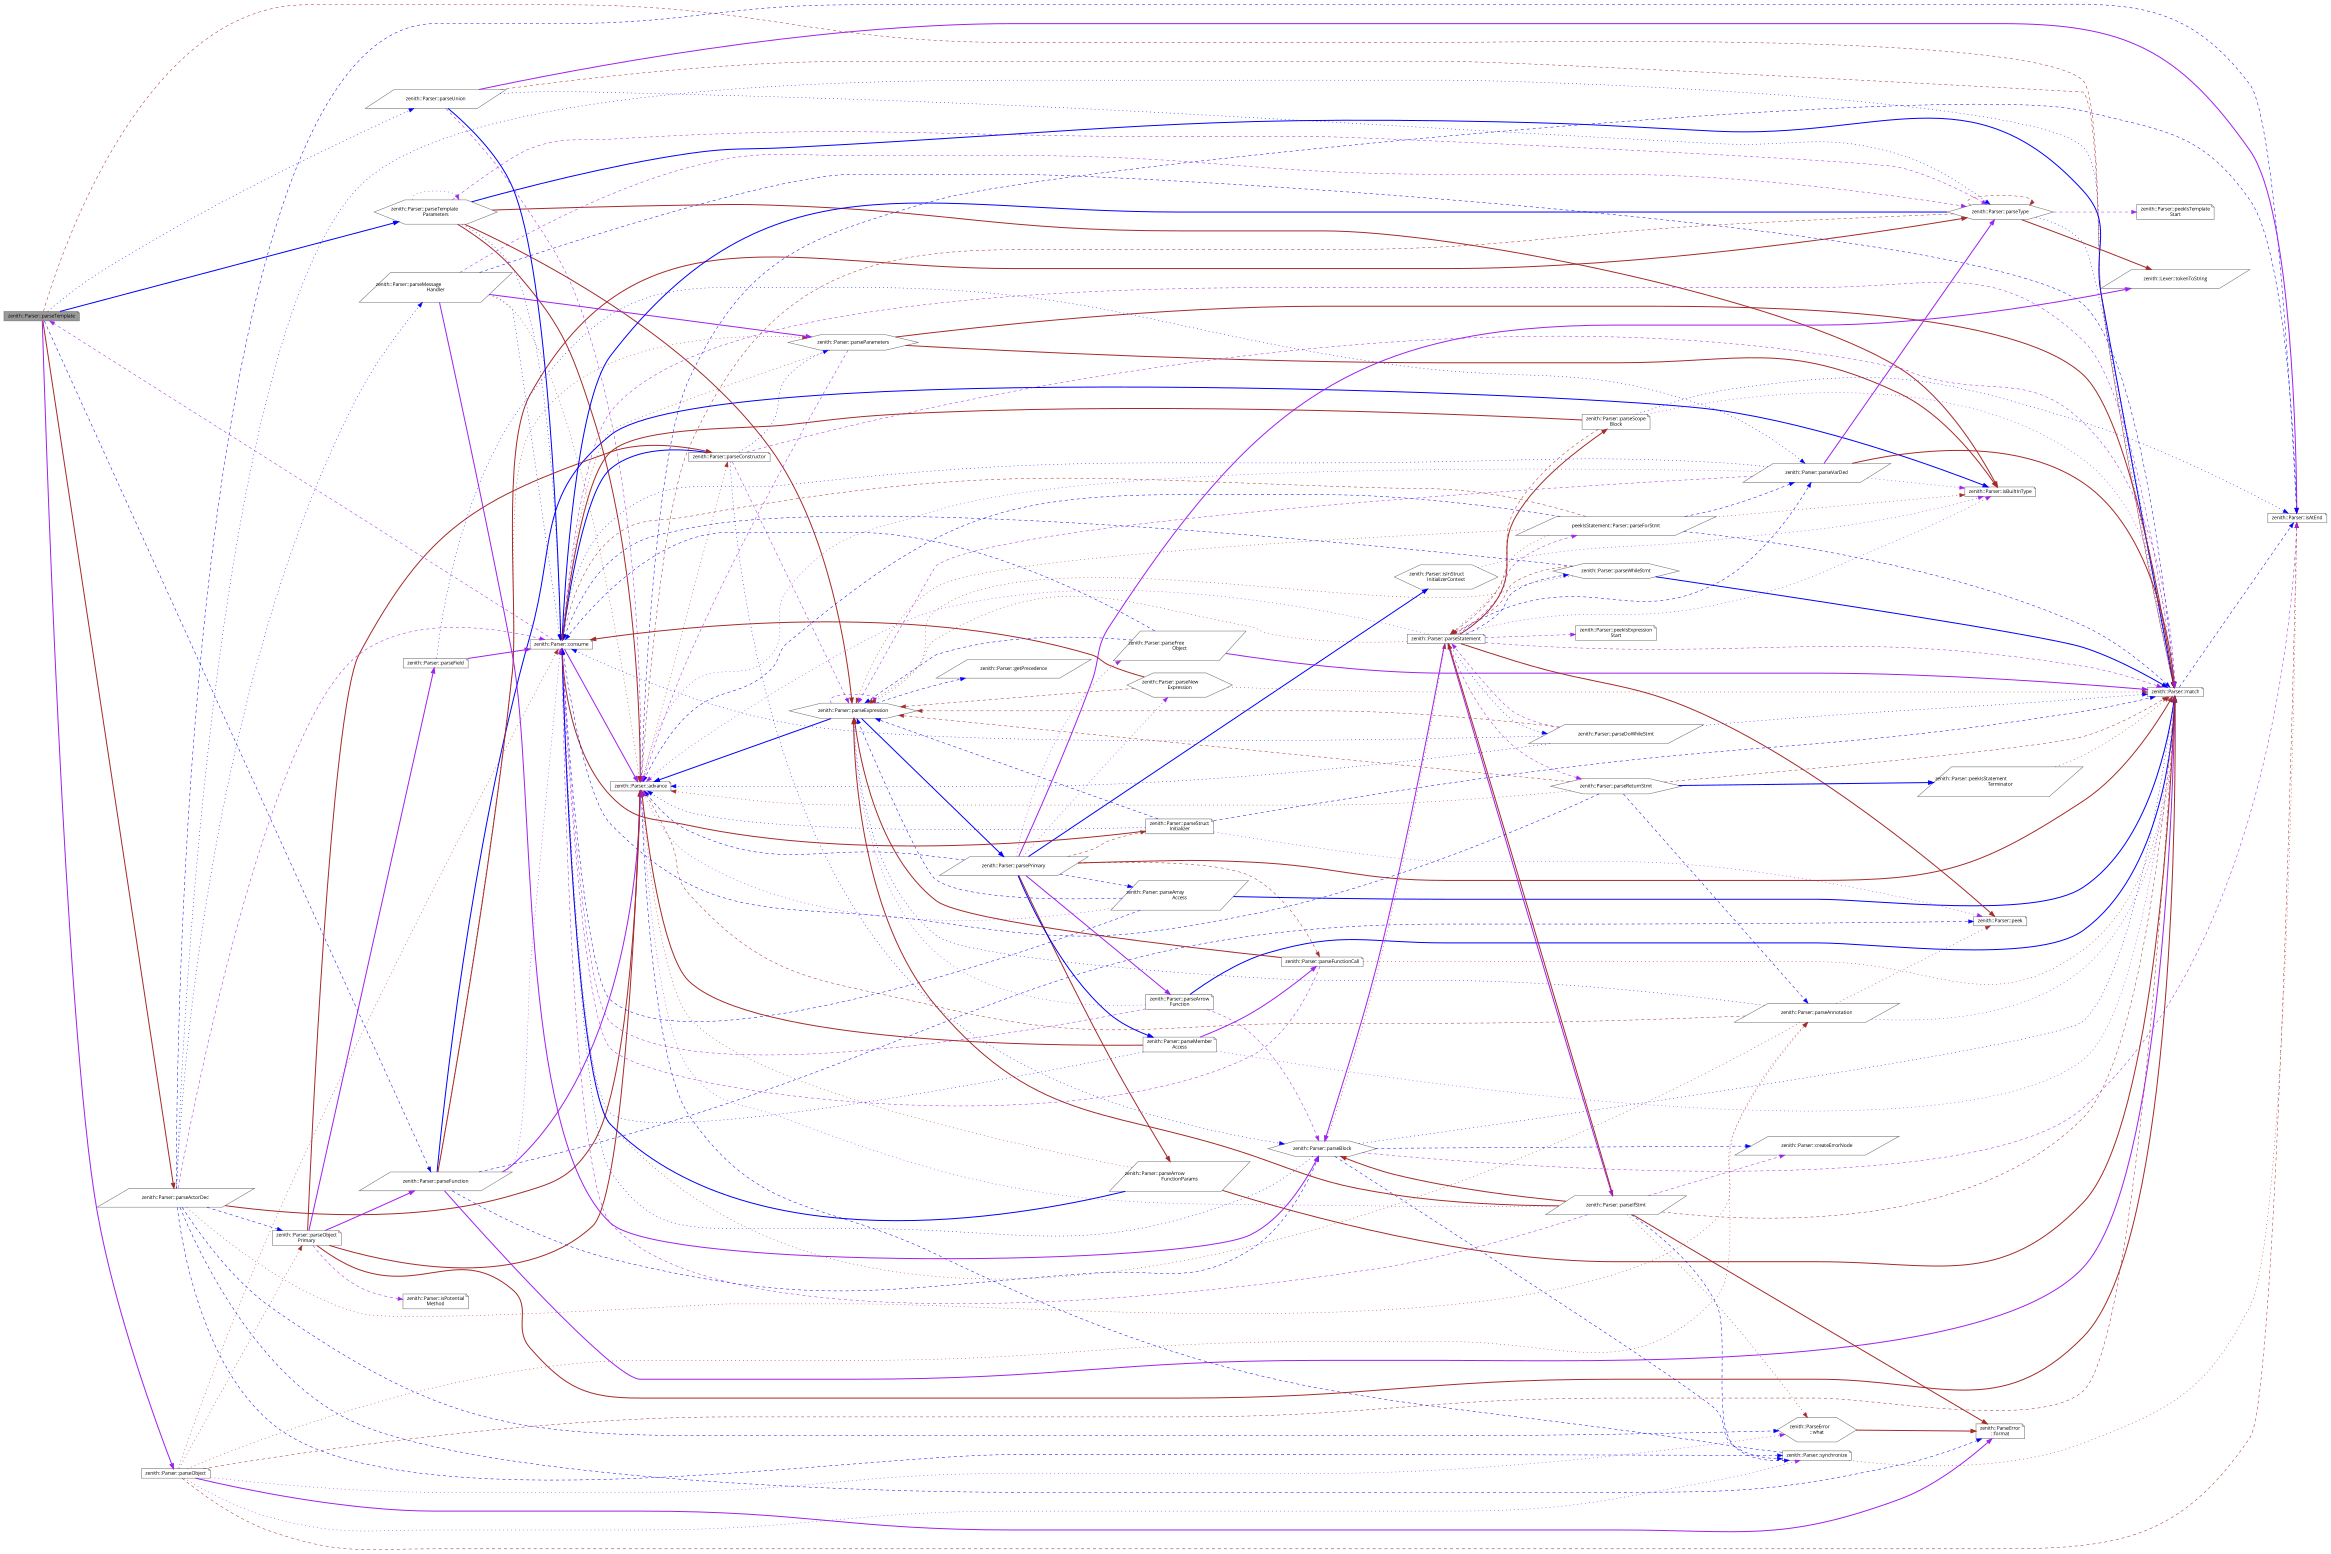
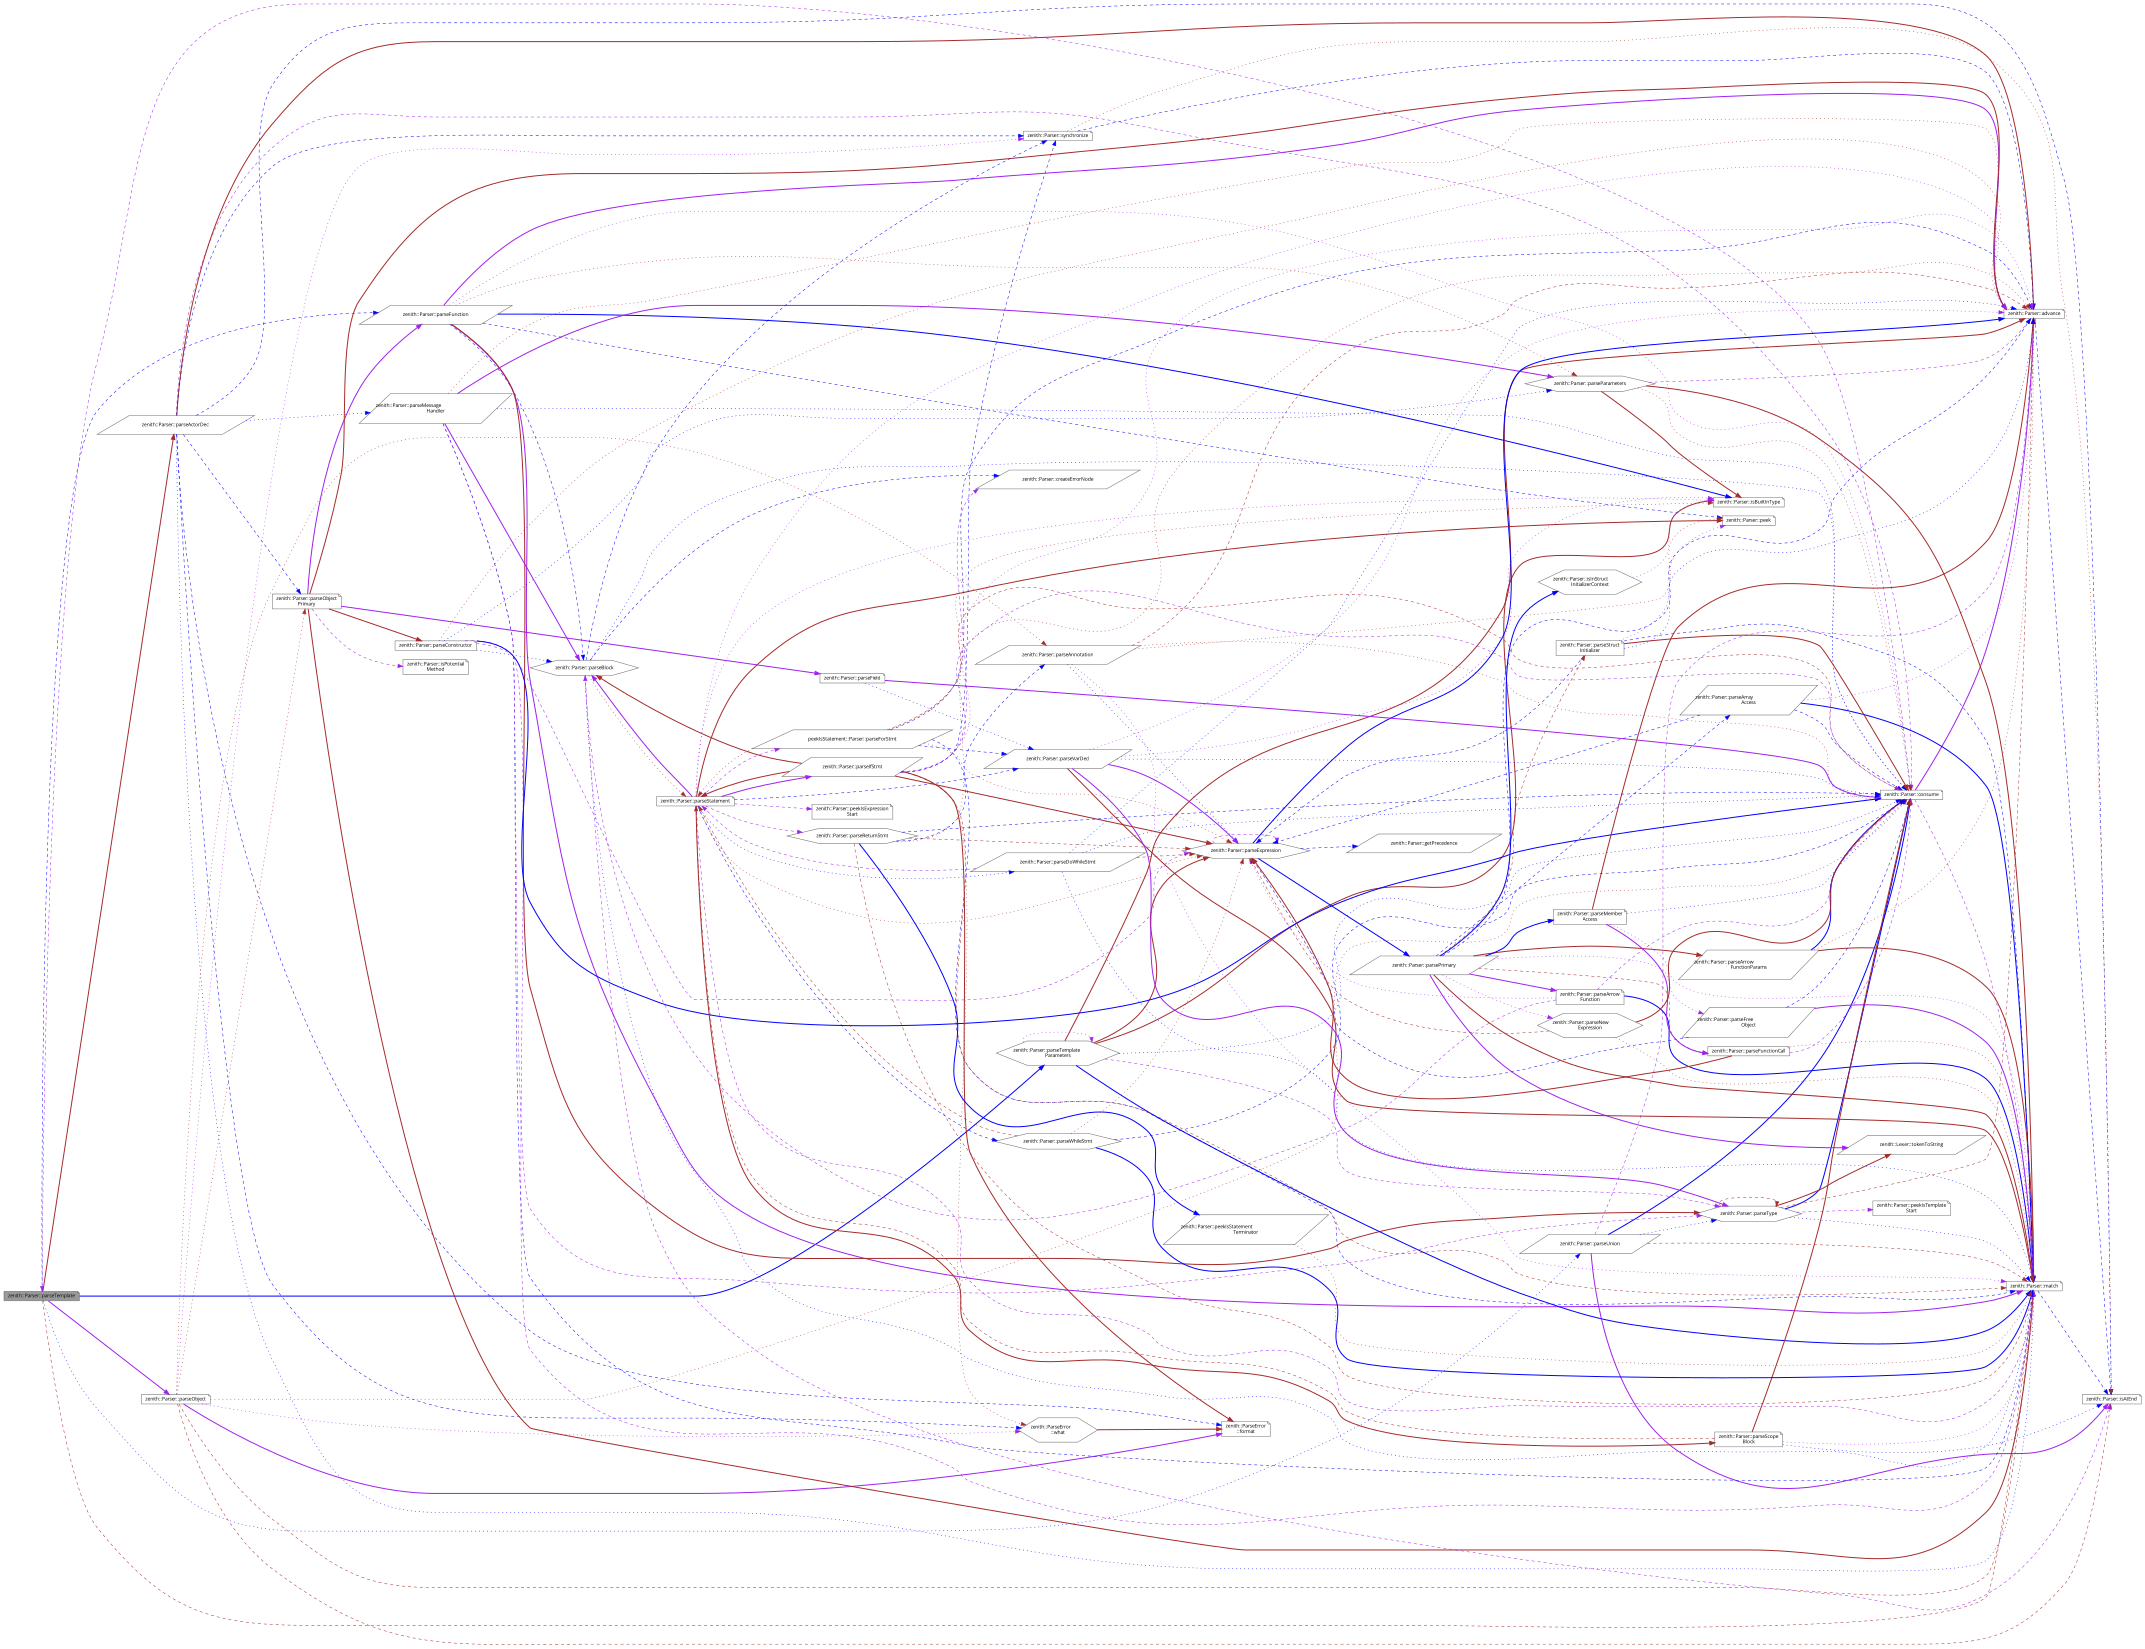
(1266, 511) -> (1176, 793)
(684, 624) -> (1223, 236)
(1009, 1308) -> none
